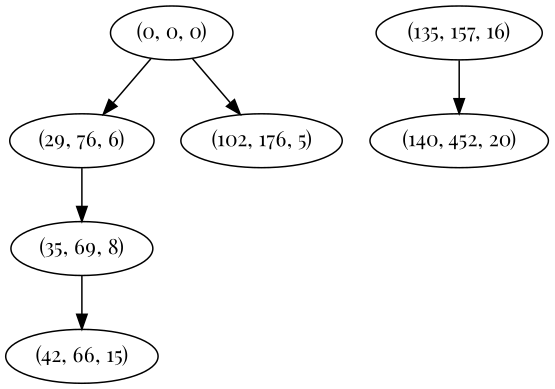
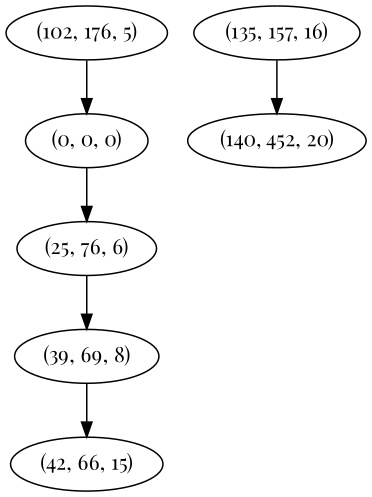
(211, 81) -> (87, 79)
(82, 141) -> (87, 249)
(82, 249) -> (87, 356)
